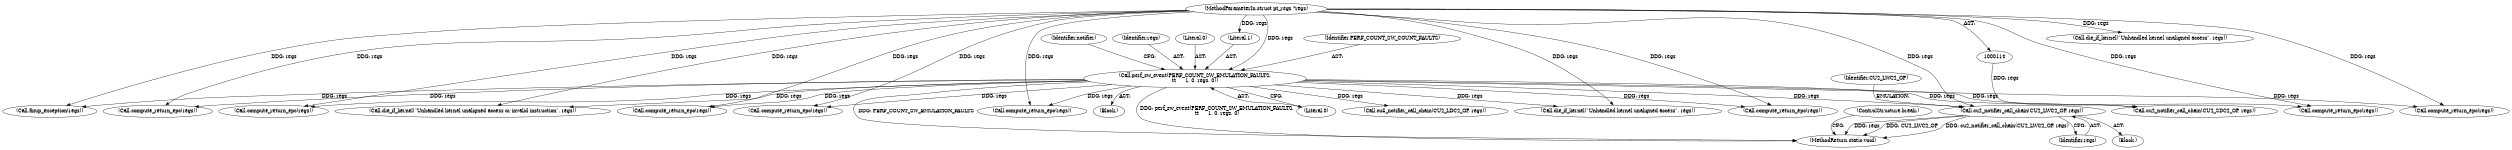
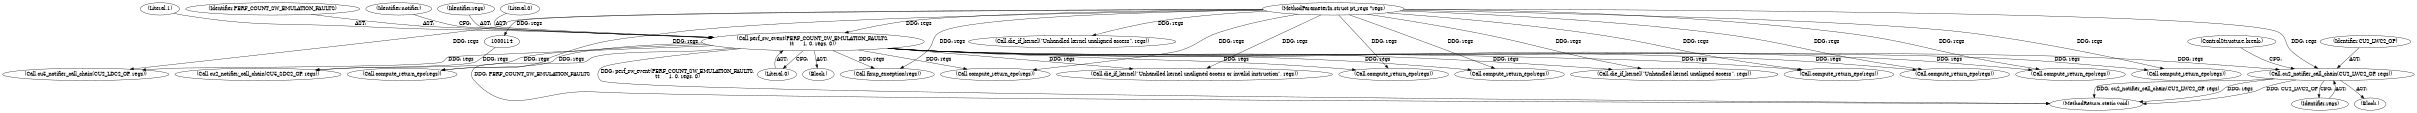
(1242, 21) -> (443, 34)
(1970, 24) -> (529, 24)
(1382, 39) -> (273, 9)
(1894, 96) -> (2356, 60)
(2194, 111) -> (258, 74)
(1838, 120) -> (2265, 60)
